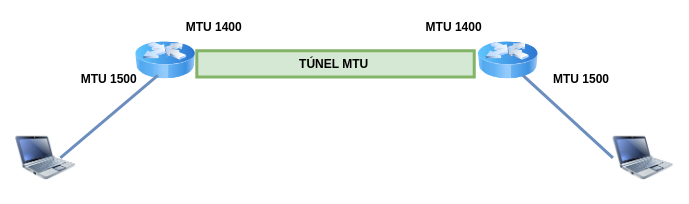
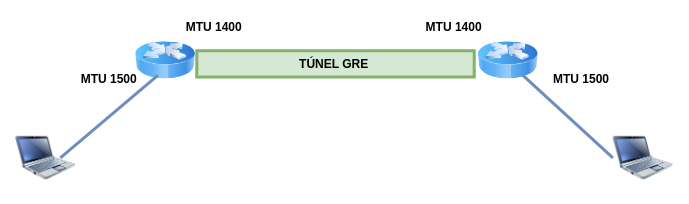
(334, 64) -> (334, 64)
